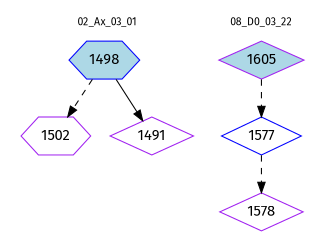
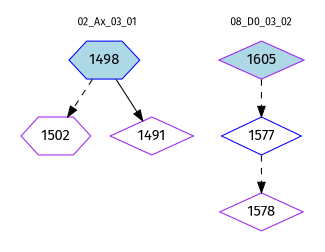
(261, 23) -> (261, 23)
